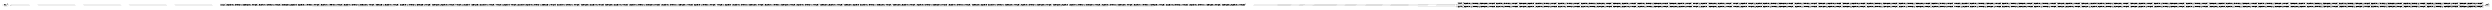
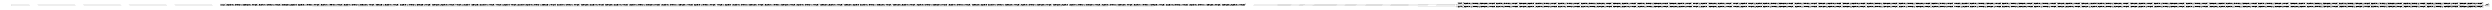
(6, 5) -> none
